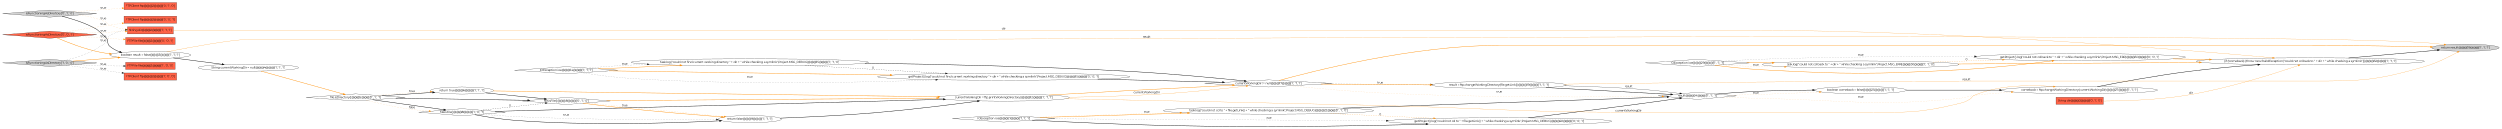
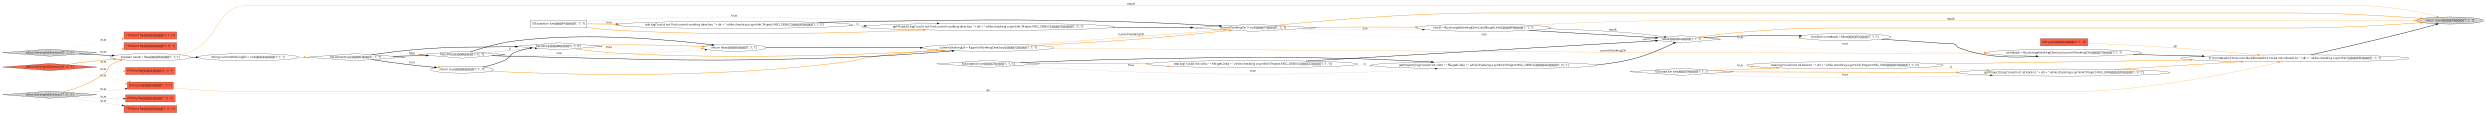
none -> (2059, 28)
(566, 70) -> (558, 24)
